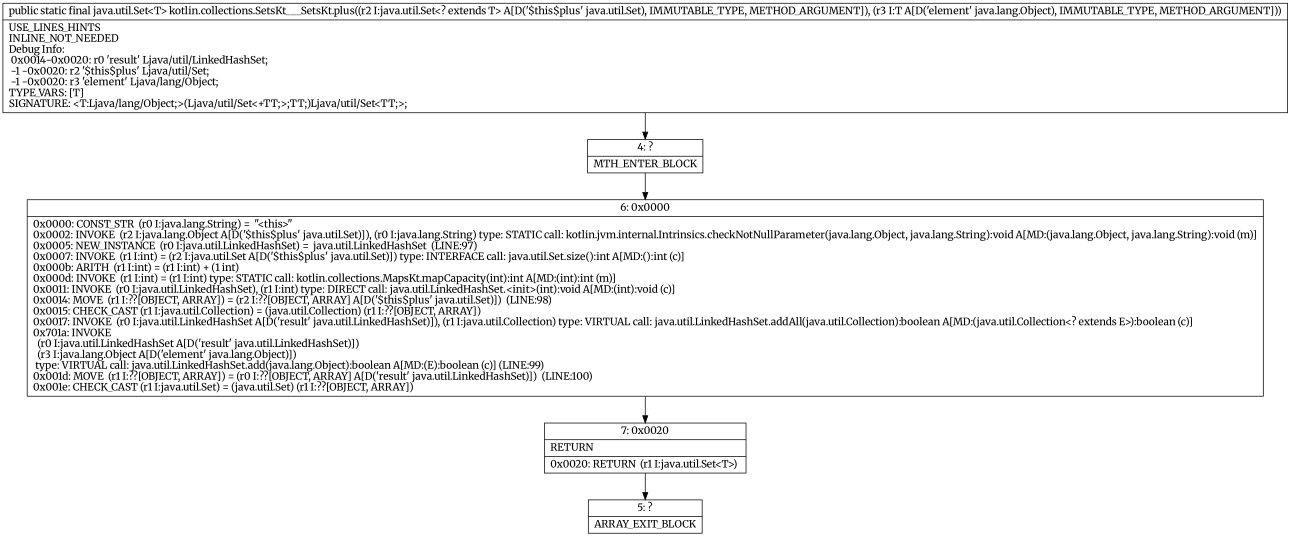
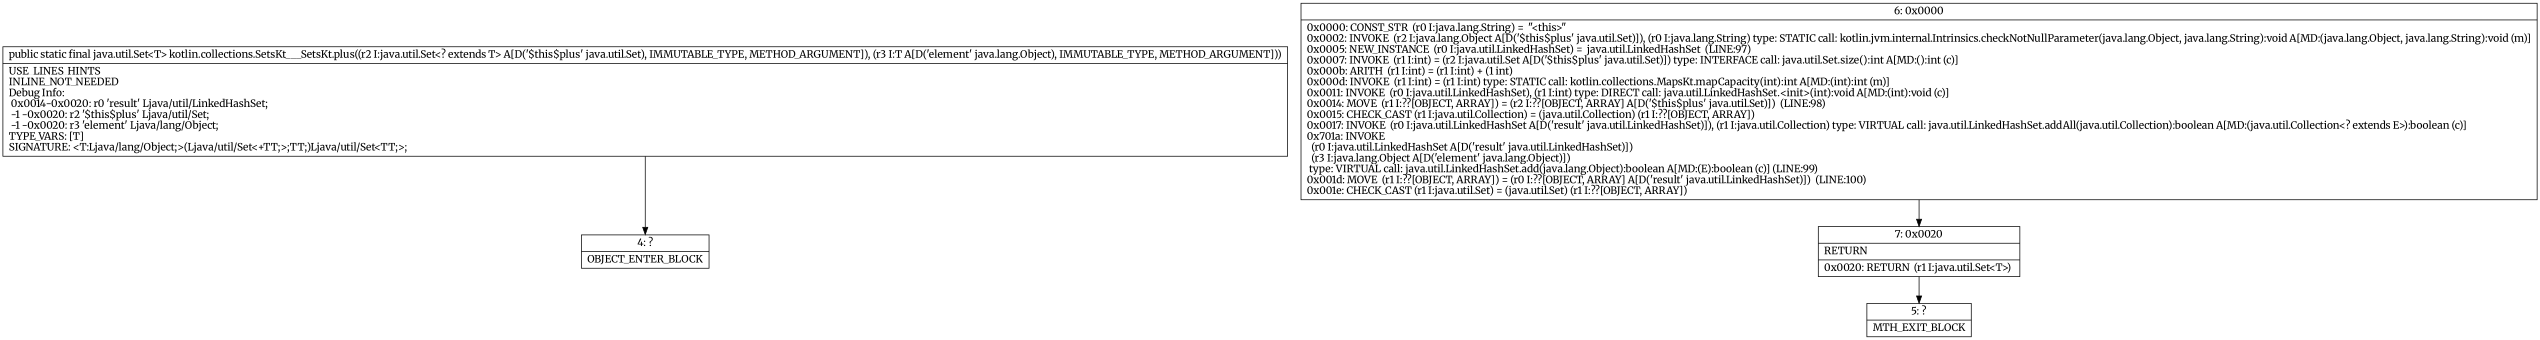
(645, 164) -> (645, 260)
(645, 183) -> none
(645, 525) -> (1919, 328)
